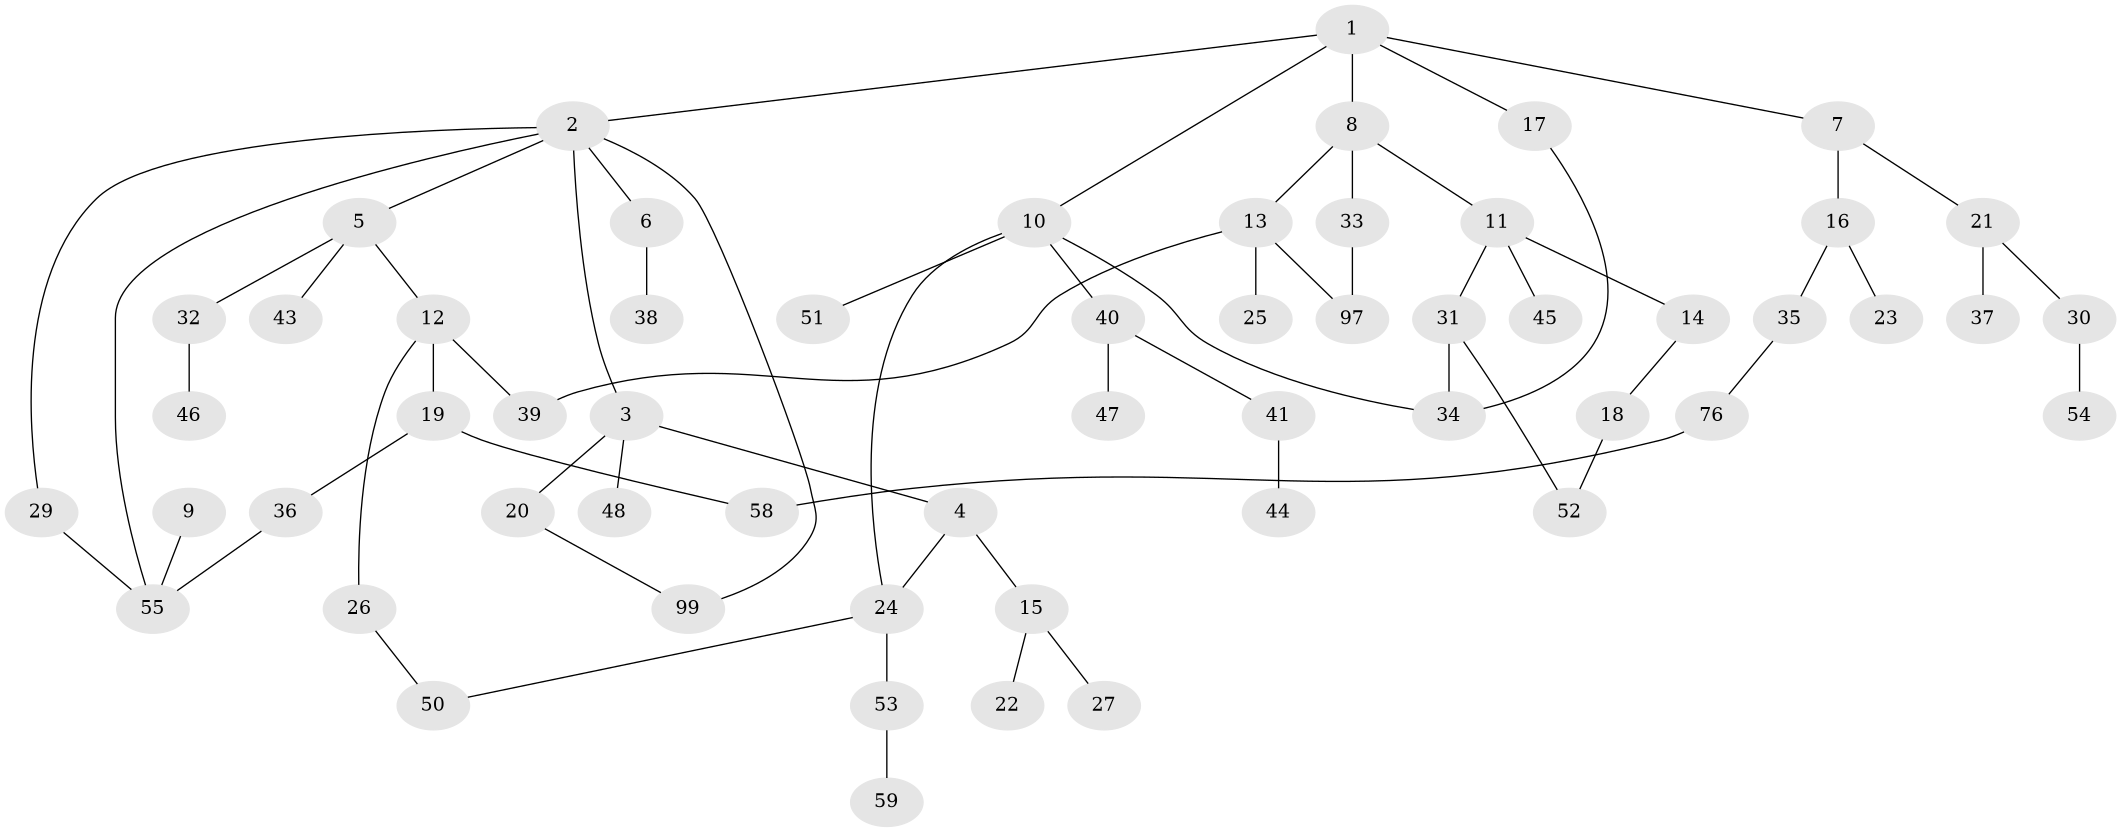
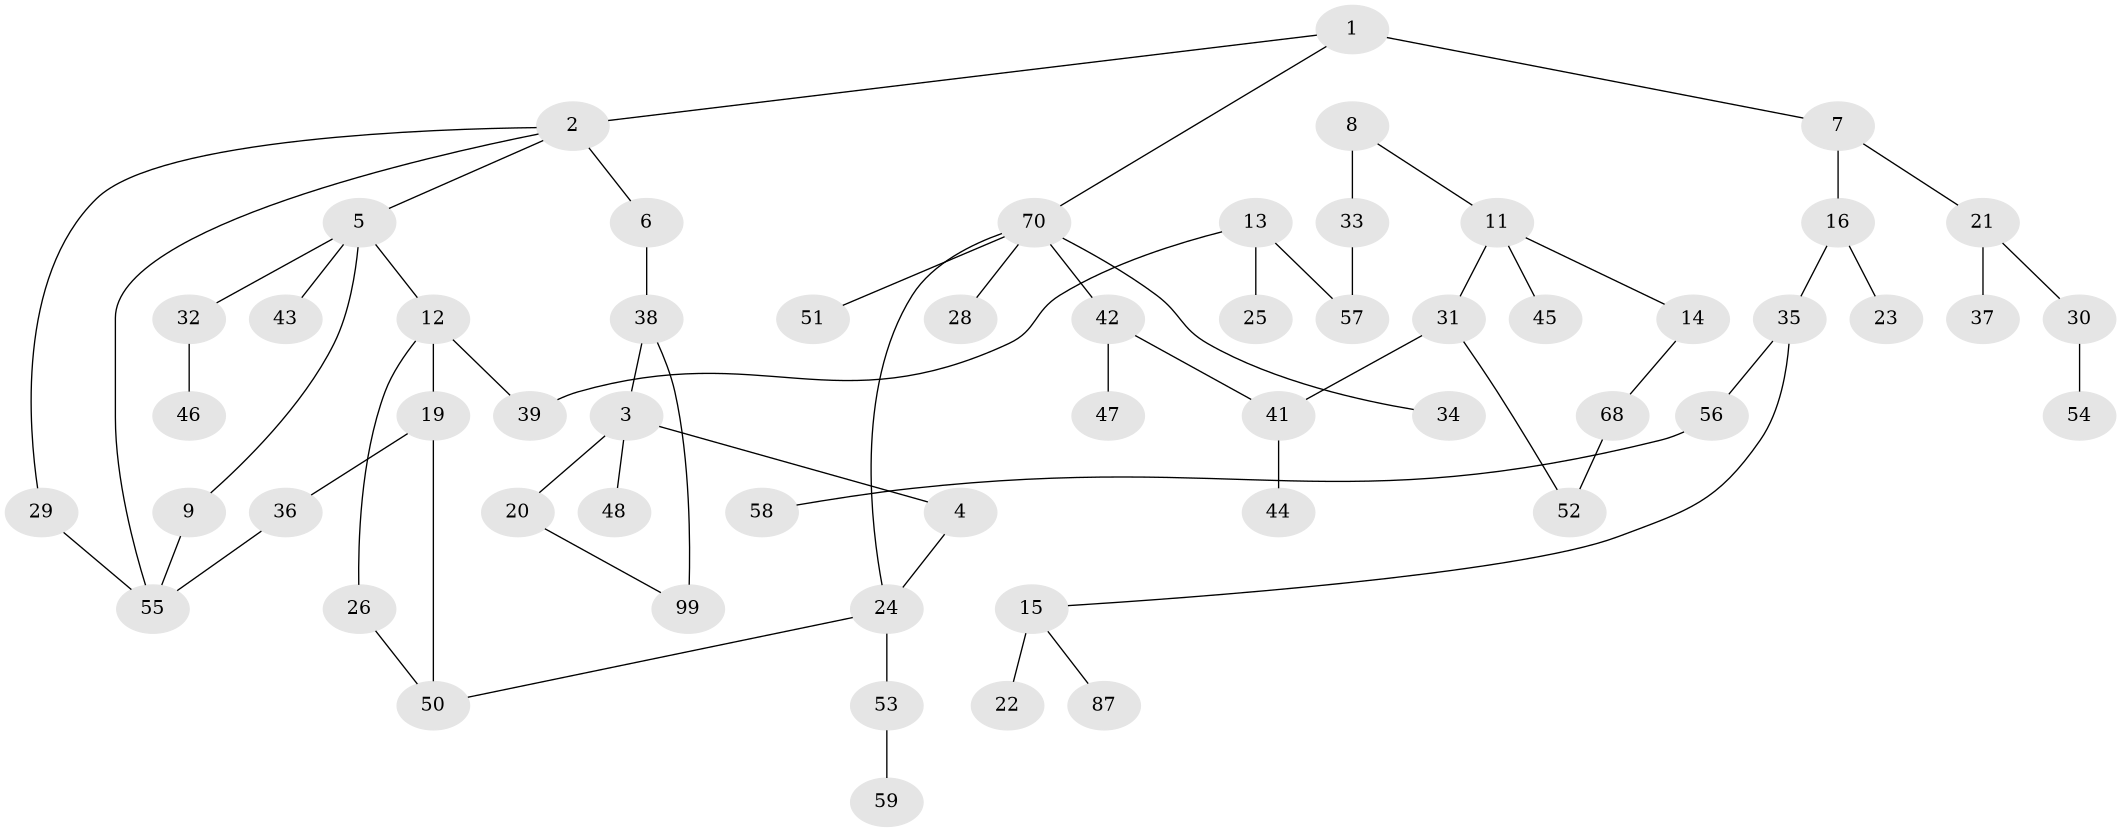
(1352, 78) -> none
(1535, 126) -> none
(1304, 174) -> none
(1034, 223) -> (1034, 223)
(585, 274) -> (637, 367)
none -> (961, 319)
(1108, 319) -> (1108, 319)
(1352, 319) -> (1352, 319)
(768, 365) -> (685, 462)
(1449, 368) -> (1364, 367)
none -> (310, 384)
(1613, 416) -> (1613, 416)
(1712, 416) -> (1712, 416)
(594, 471) -> (433, 561)
(996, 561) -> (1482, 566)
(1104, 706) -> (1104, 706)
